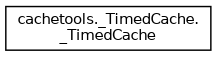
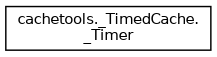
(108, 28) -> (108, 28)
